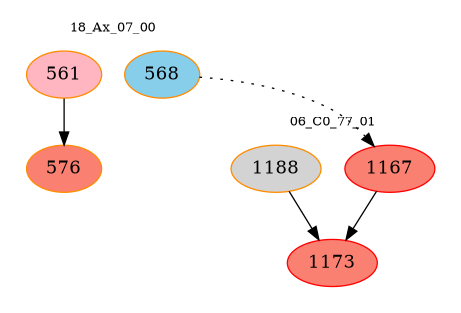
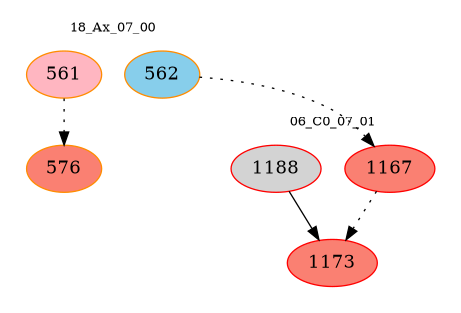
(162, 75) -> (162, 75)
(64, 115) -> (64, 115)
(333, 122) -> (333, 122)
(276, 169) -> (276, 169)
(365, 210) -> (365, 210)
